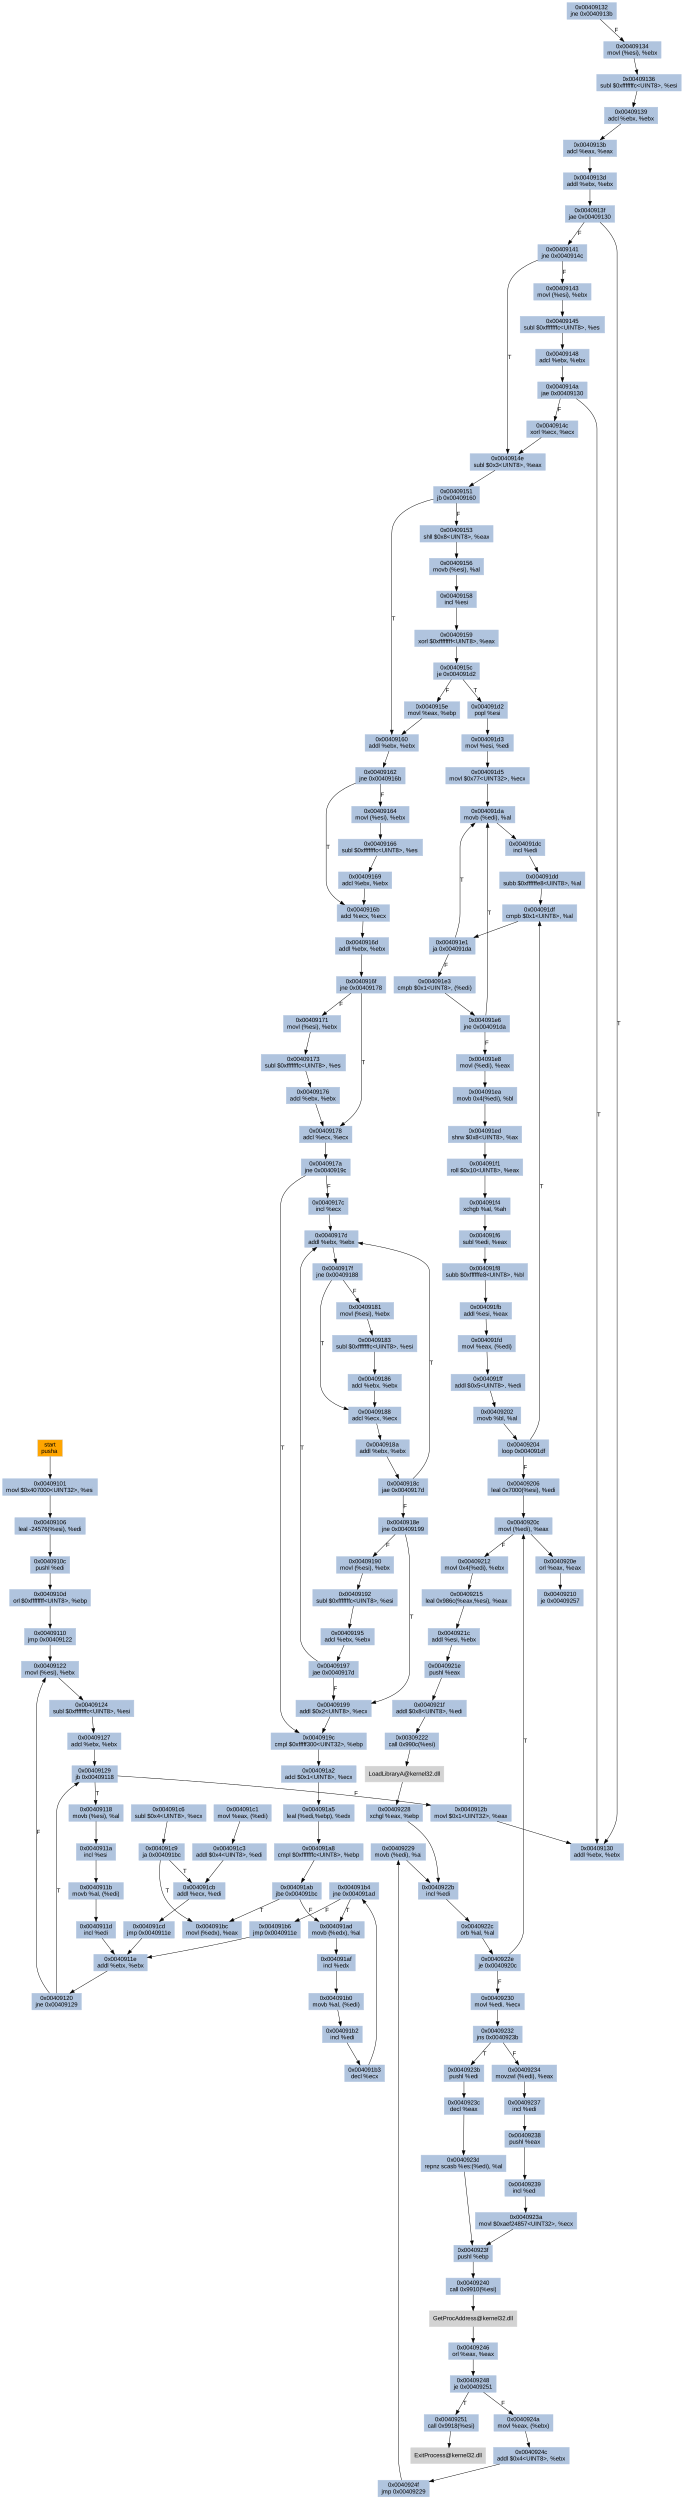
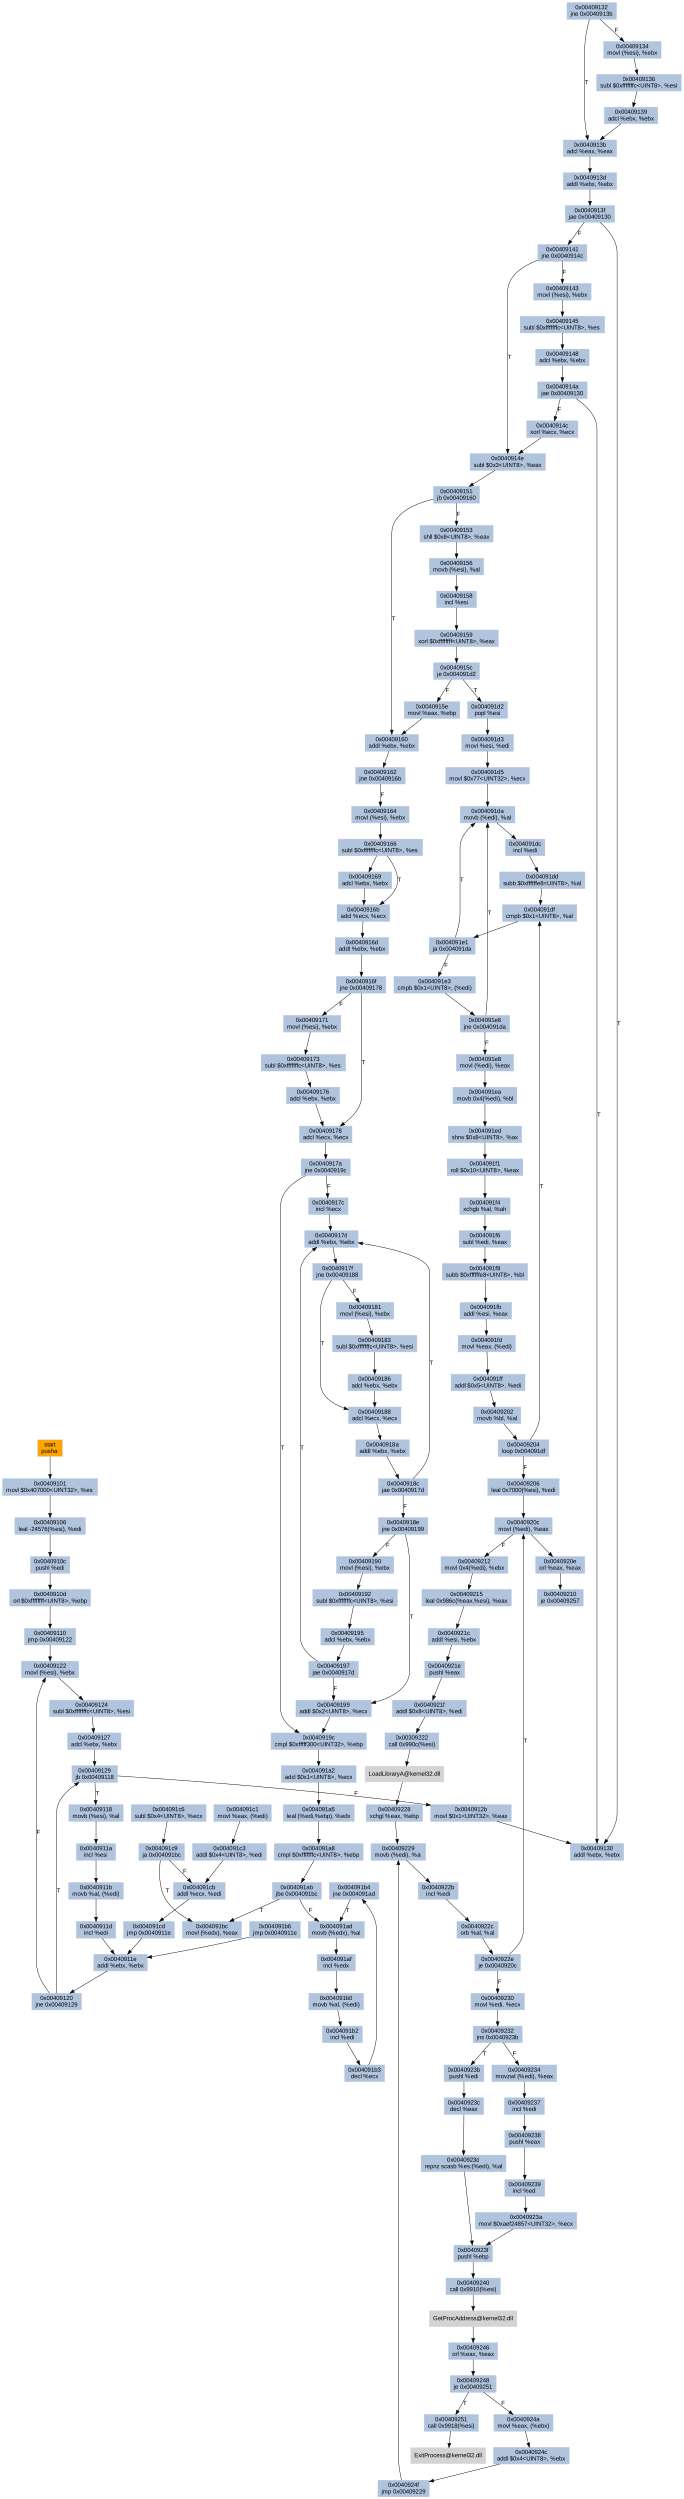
none -> (585, 77)
(326, 838) -> (398, 880)
(431, 1845) -> (396, 1830)
(185, 1871) -> (185, 1871)
(320, 1910) -> none
